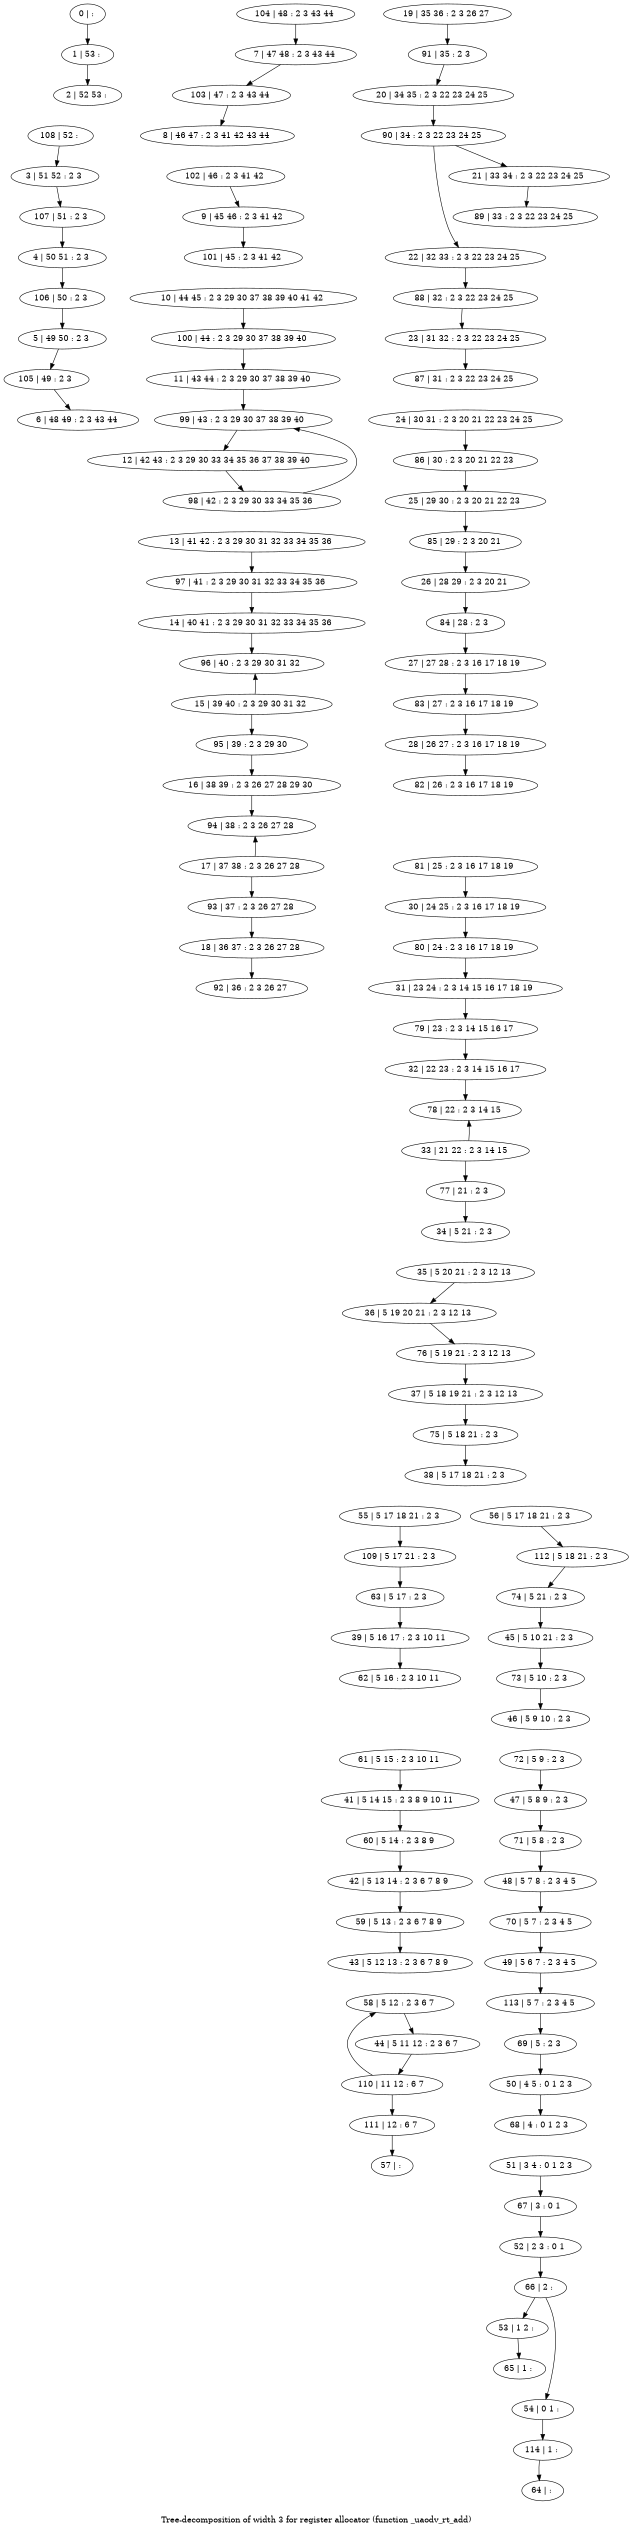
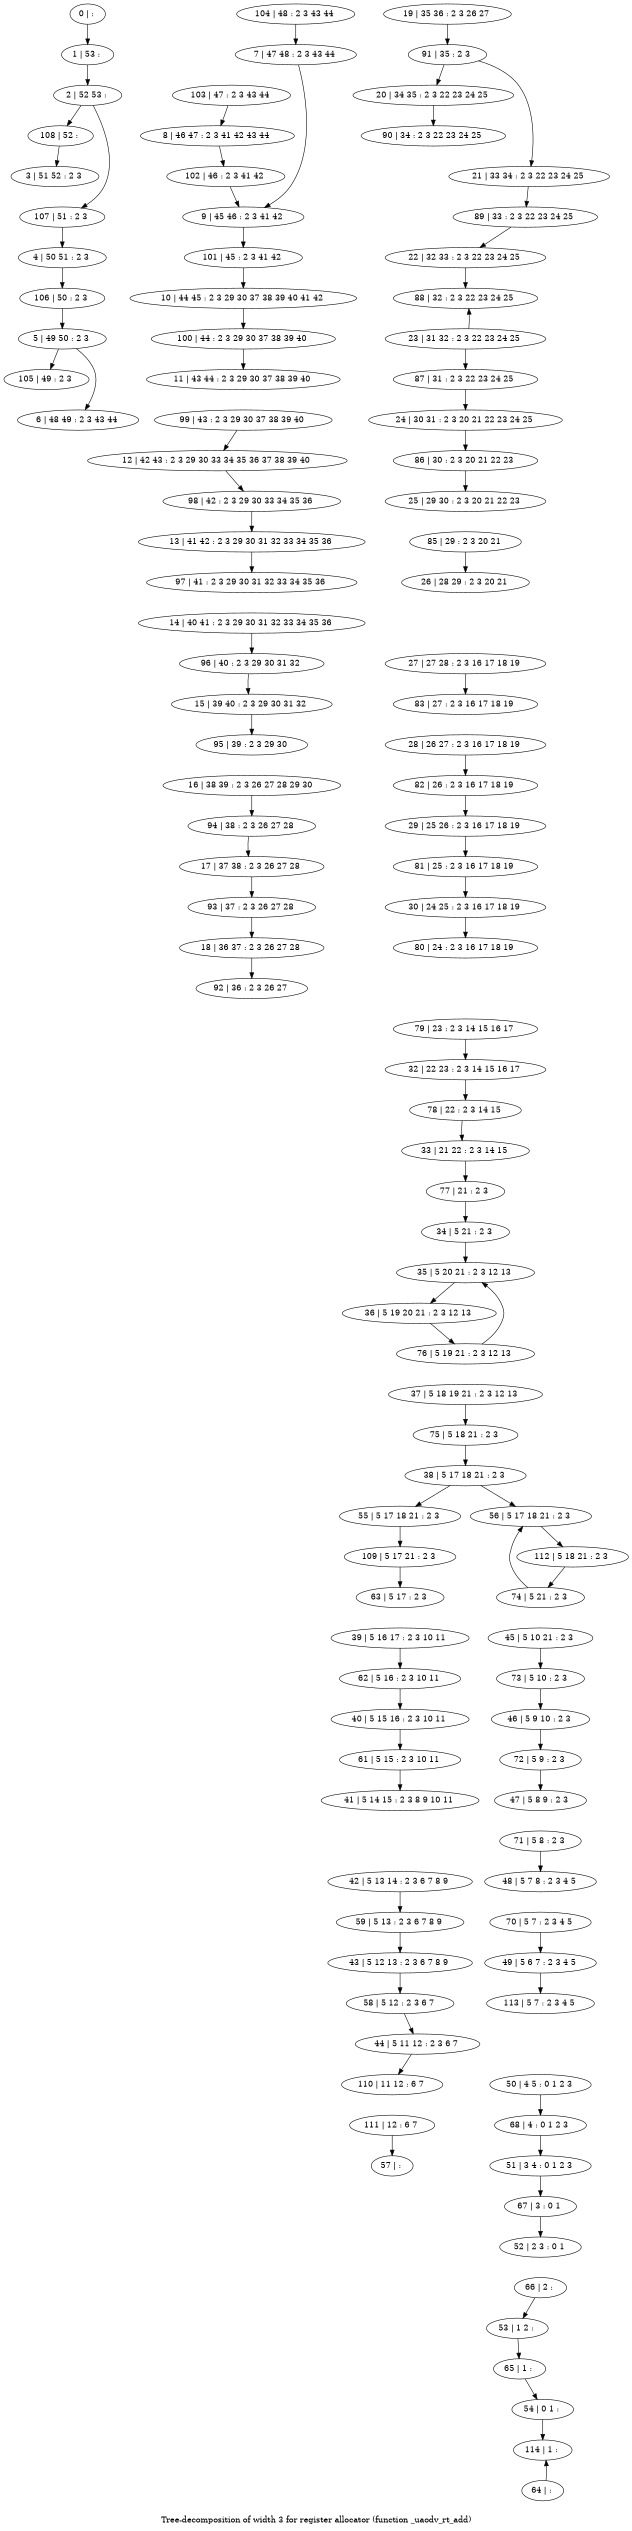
(266, 73) -> (306, 141)
none -> (76, 113)
none -> (221, 153)
(479, 155) -> (526, 99)
(58, 194) -> (109, 158)
(440, 196) -> (498, 236)
none -> (243, 275)
(462, 316) -> (469, 321)
(60, 397) -> (95, 374)
(243, 397) -> none
none -> (465, 397)
(356, 460) -> (252, 519)
(465, 519) -> none
(252, 600) -> none
(465, 623) -> none
(256, 687) -> (248, 681)
(465, 722) -> none
(252, 762) -> none
none -> (465, 826)
(256, 849) -> (248, 844)
(465, 988) -> none
(469, 1133) -> (462, 1128)
none -> (465, 1250)
(465, 1371) -> (504, 1316)
none -> (435, 1495)
none -> (496, 1495)
(400, 1615) -> none
(540, 1615) -> (510, 1561)
none -> (400, 1719)
none -> (540, 1737)
(540, 1818) -> none
(400, 1841) -> none
(540, 1899) -> none
(540, 2044) -> none
(347, 2046) -> (400, 1980)
(392, 2102) -> none
none -> (540, 2143)
(540, 2265) -> none
(555, 2345) -> (530, 2387)
(539, 2468) -> (547, 2473)
